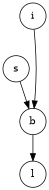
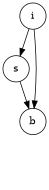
none -> (26, 39)
(33, 174) -> none
